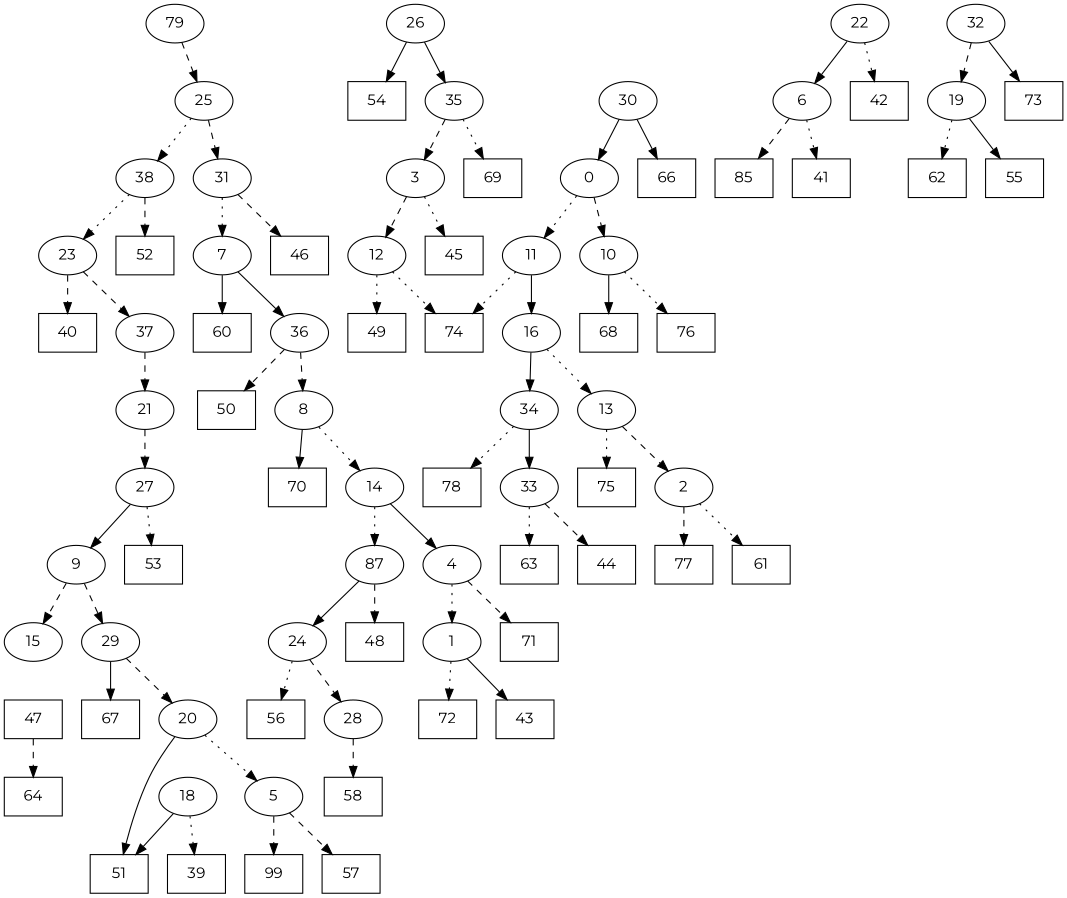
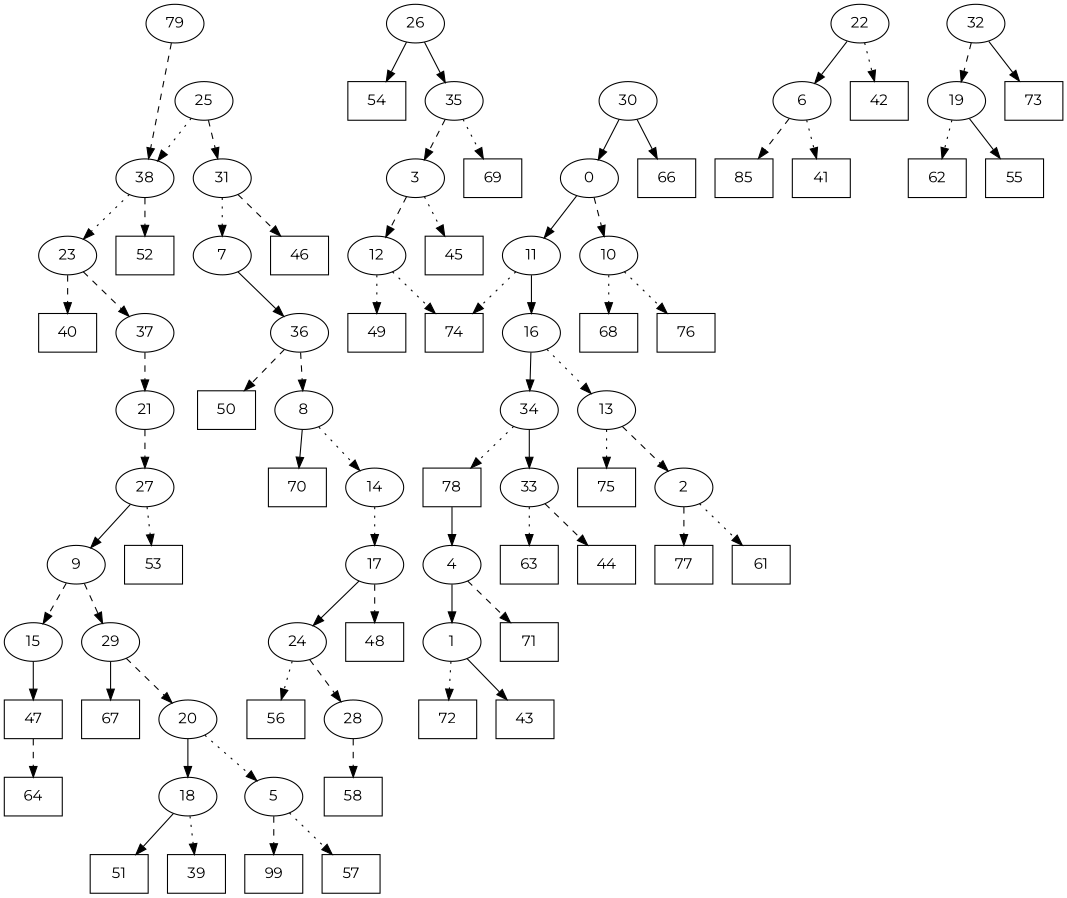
(187, 57) -> (161, 96)
(564, 213) -> (564, 213)
(609, 289) -> (609, 289)
(222, 333) -> none
(409, 522) -> (452, 521)
(375, 565) -> (375, 565)
(452, 598) -> (452, 598)
none -> (33, 675)
(145, 788) -> (188, 753)
(307, 830) -> (307, 830)
